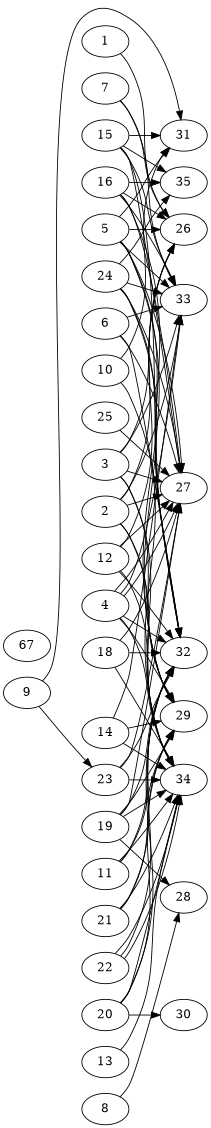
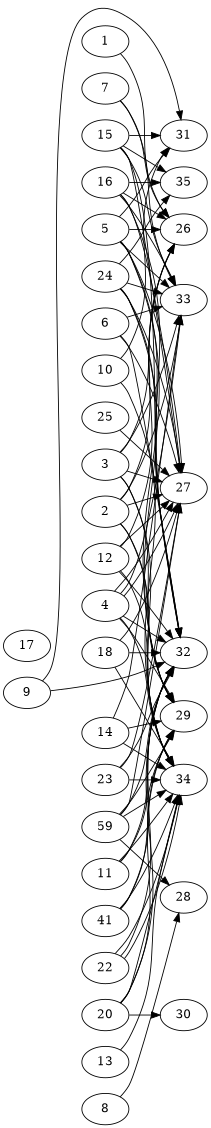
(27, 646) -> (27, 646)
(62, 734) -> (105, 682)
(105, 827) -> (105, 827)
(105, 921) -> (105, 921)
